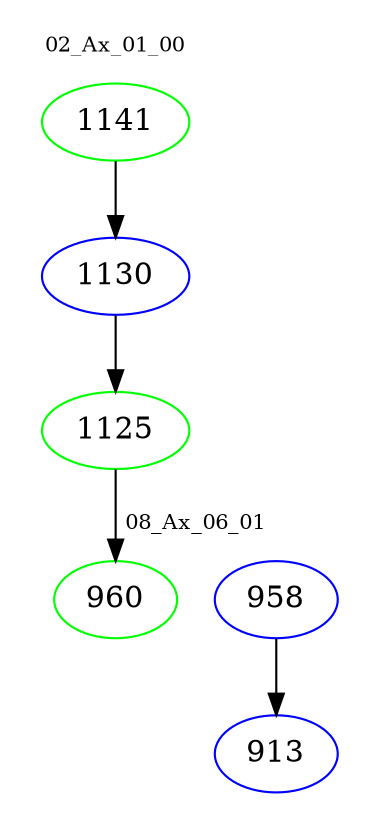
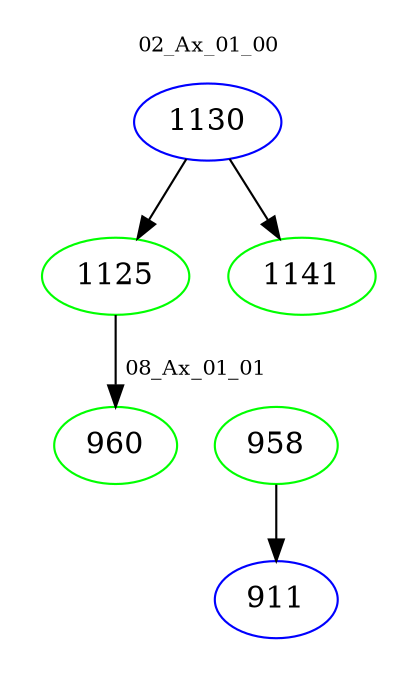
(116, 189) -> (249, 189)
(196, 524) -> (196, 369)
(276, 600) -> (276, 445)
(276, 754) -> (276, 600)
